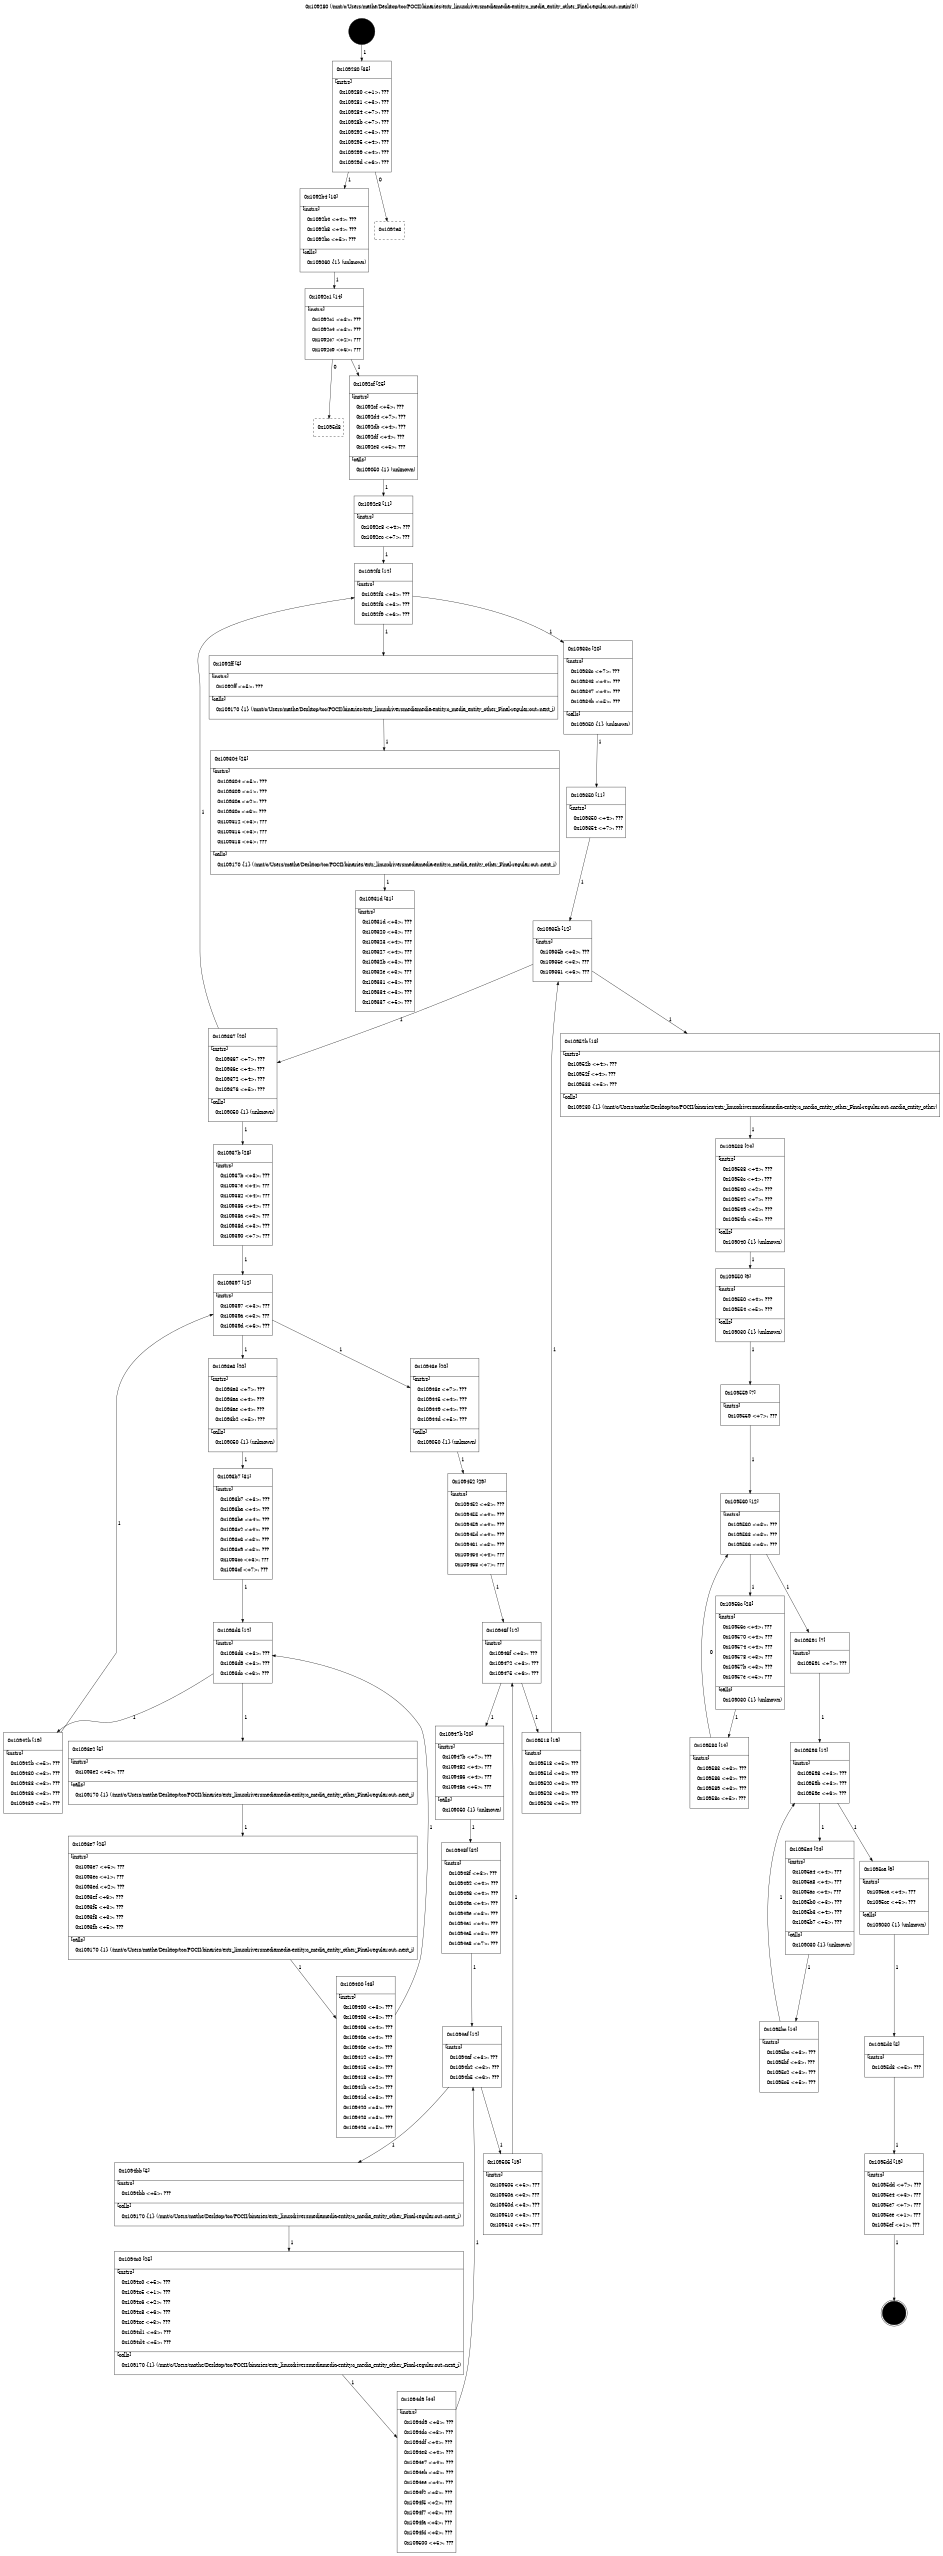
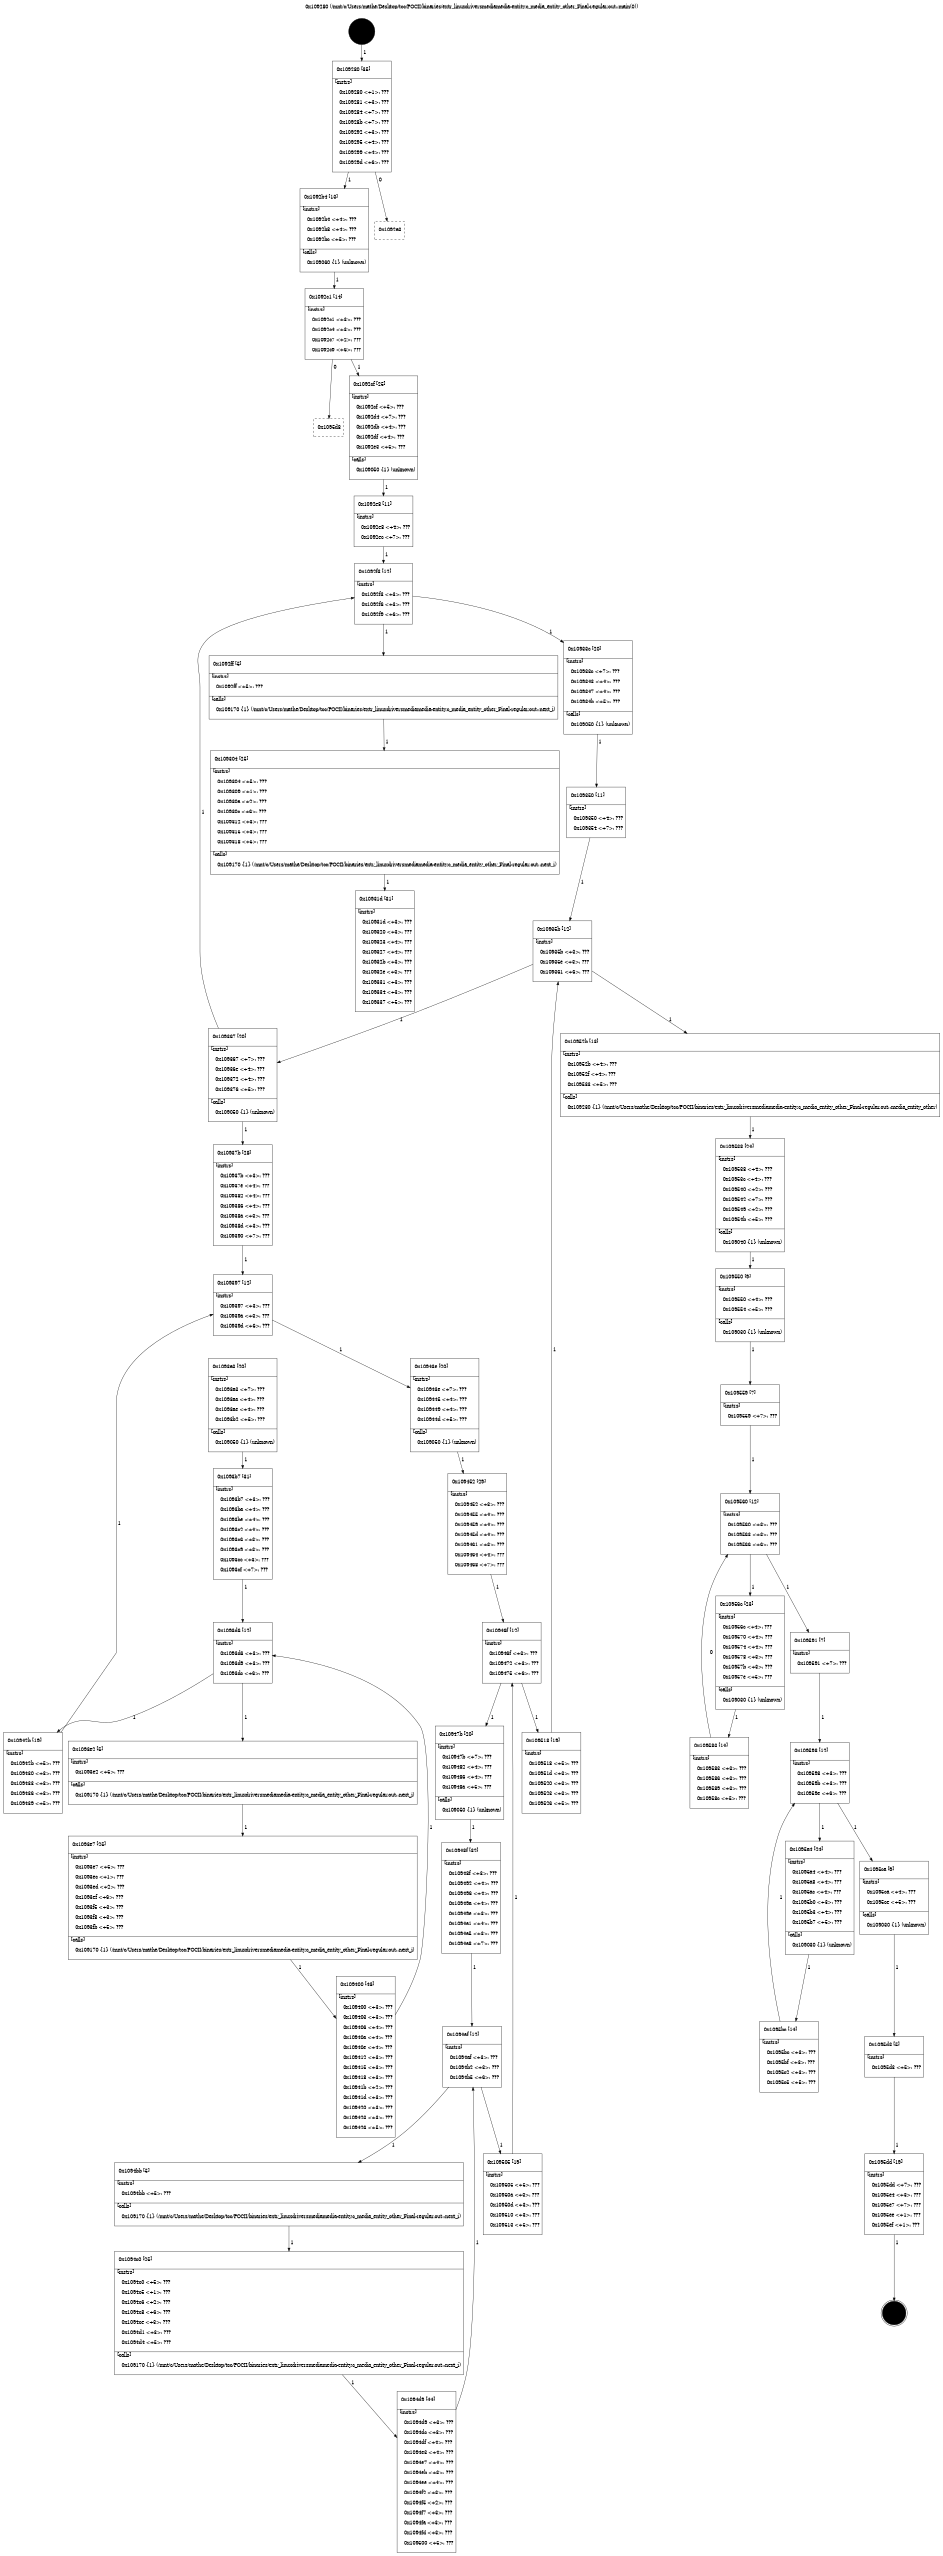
(243, 1345) -> none
